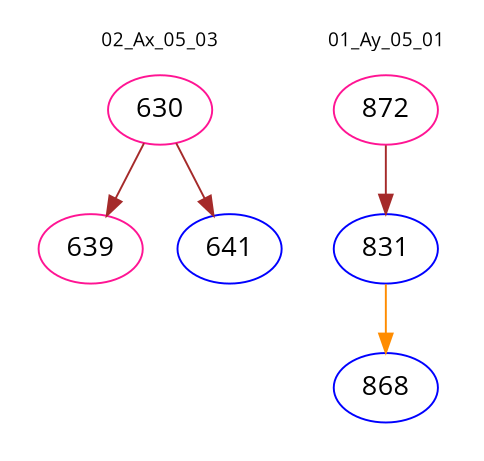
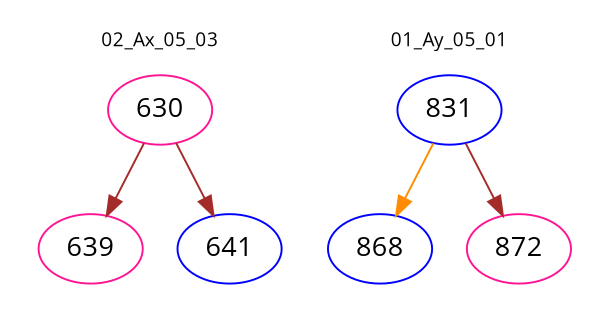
(386, 170) -> (480, 171)
